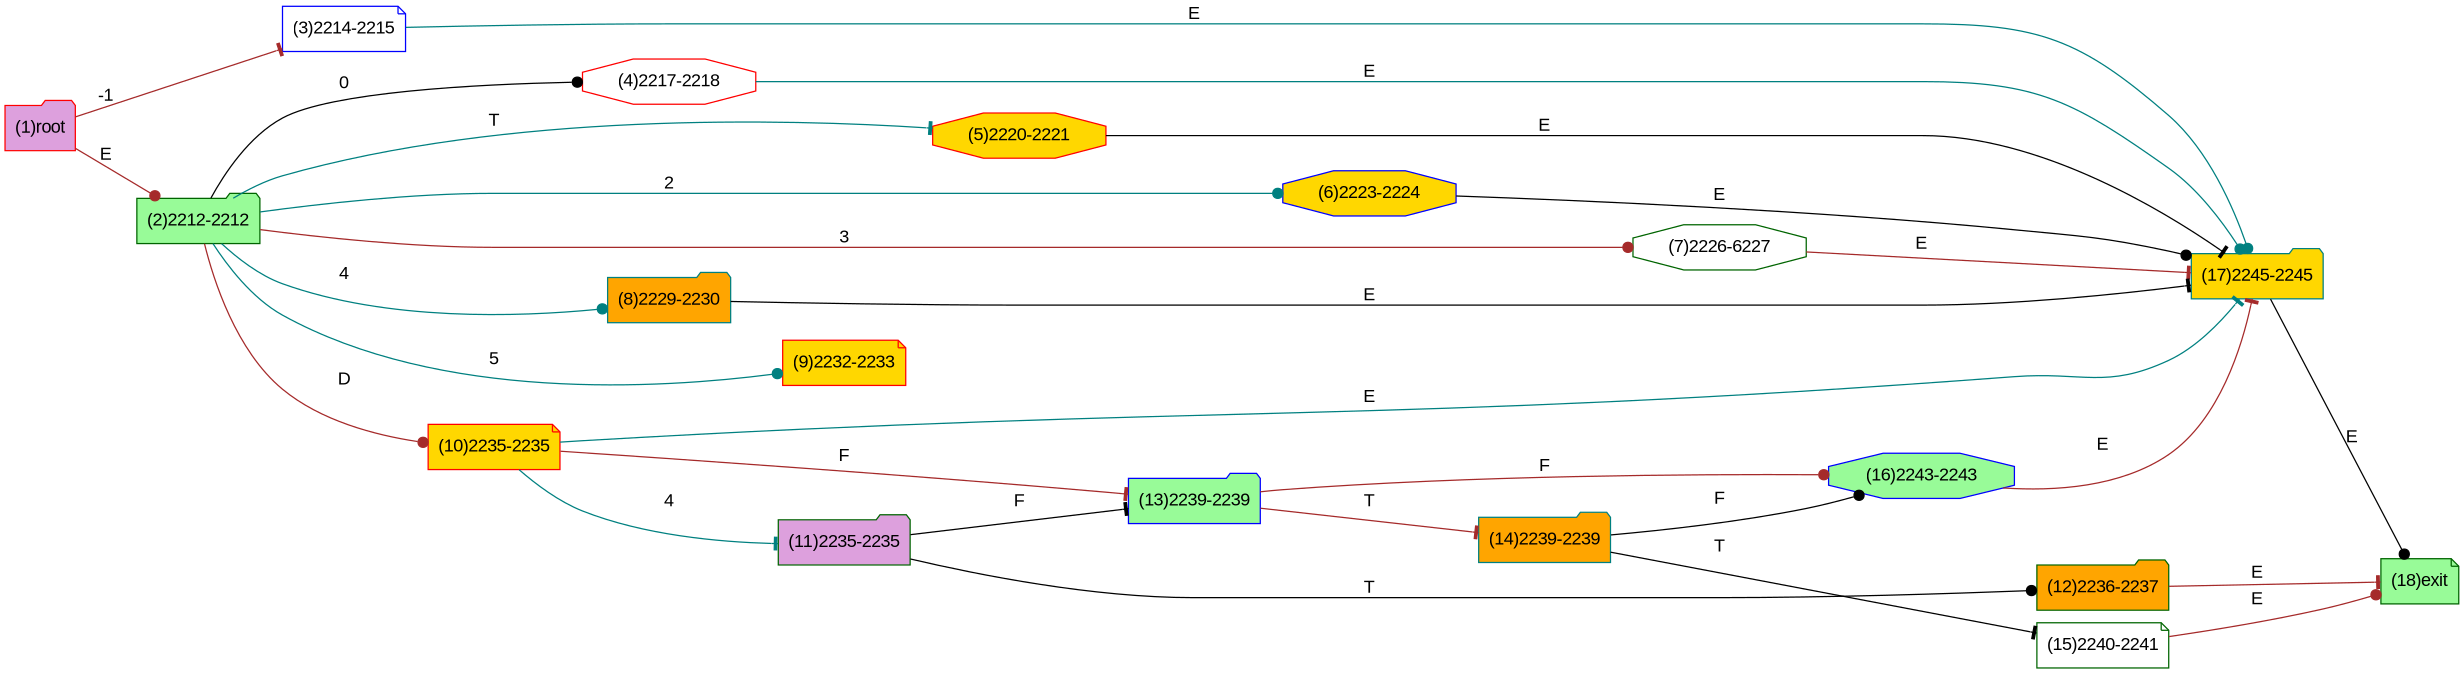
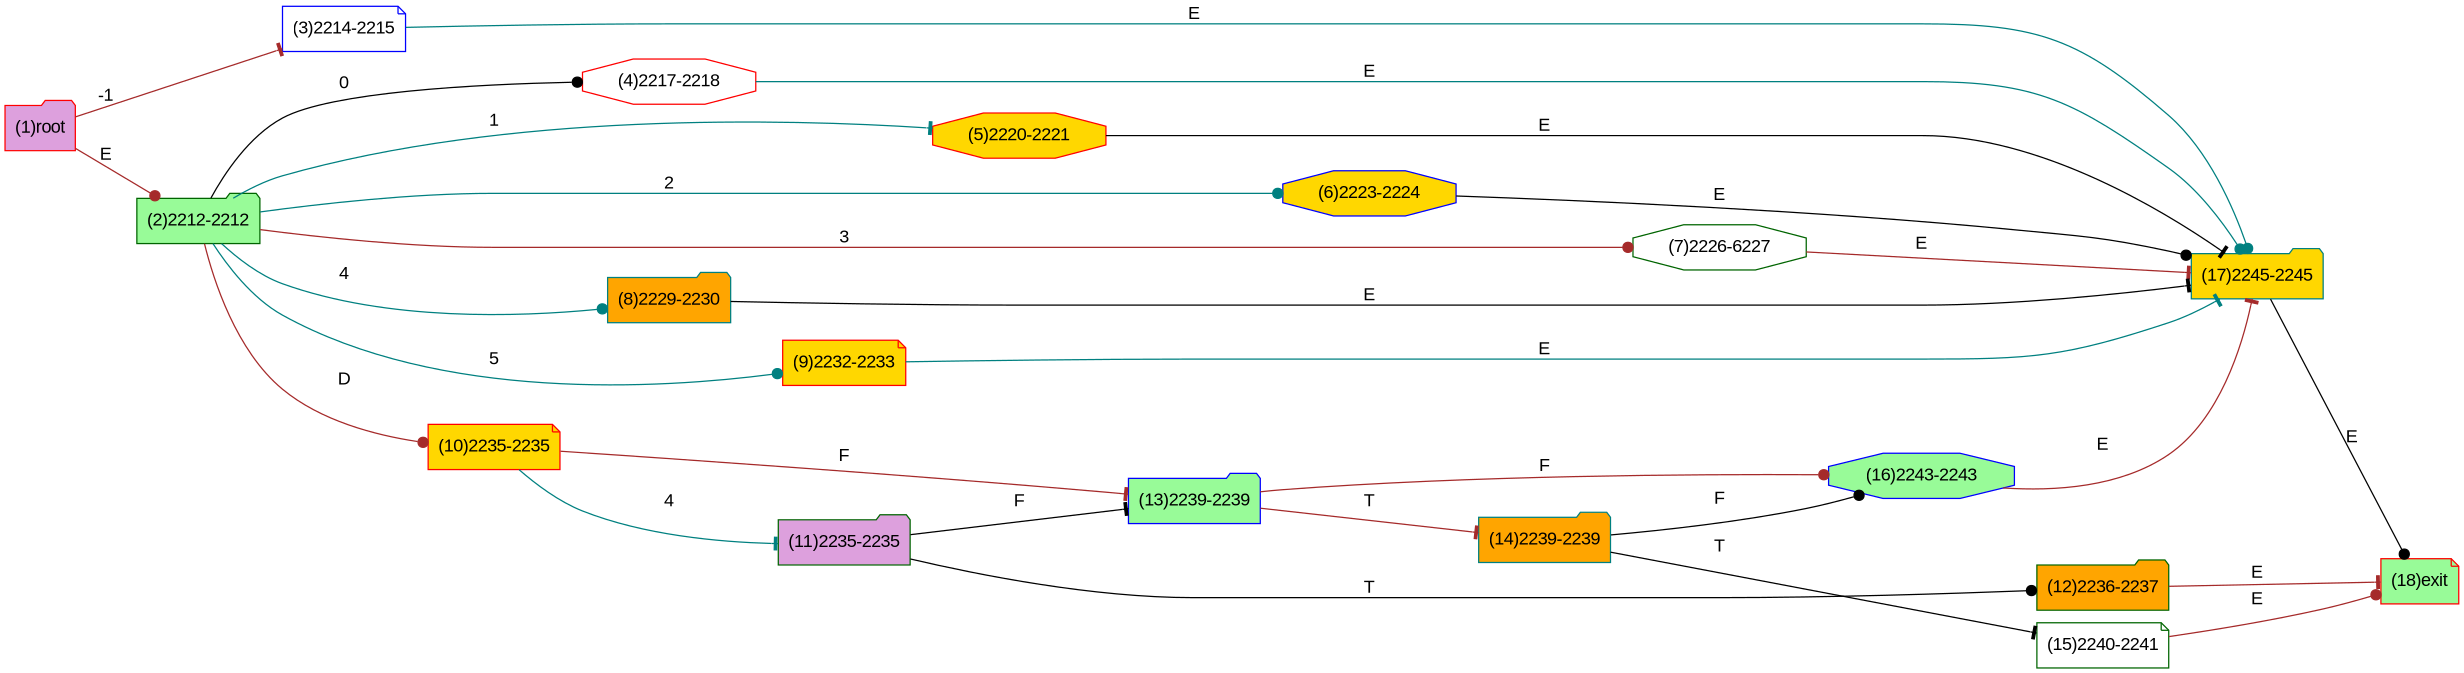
(494, 121) -> (494, 121)
(1410, 409) -> (1564, 359)
(2420, 581) -> (2420, 581)
